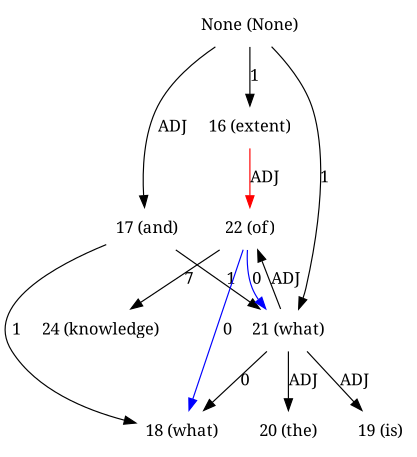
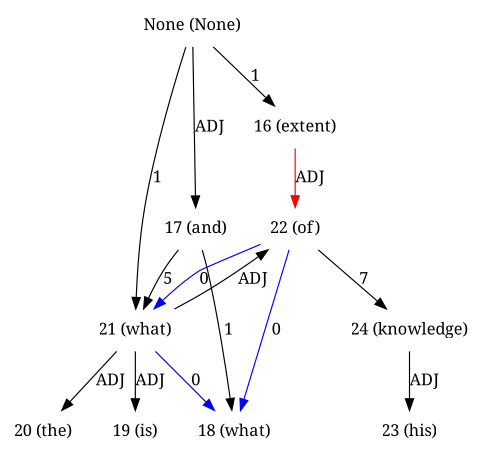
(231, 279) -> (168, 279)
(240, 377) -> (181, 377)
none -> (410, 432)
